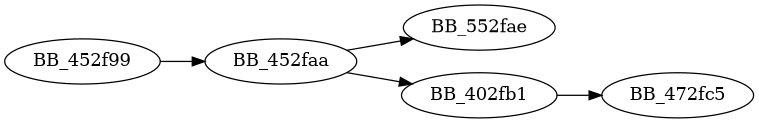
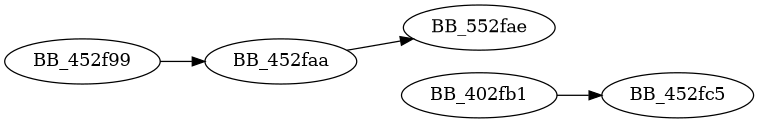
(373, 77) -> none
(678, 95) -> (678, 95)
